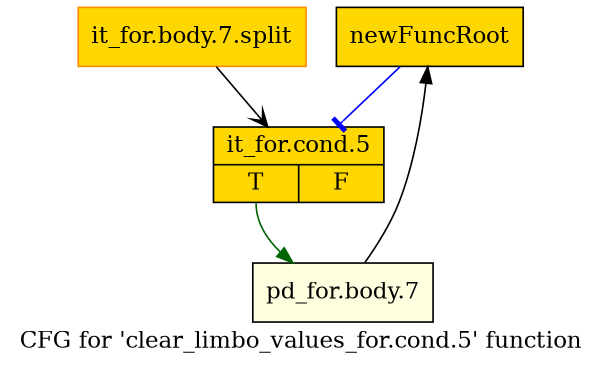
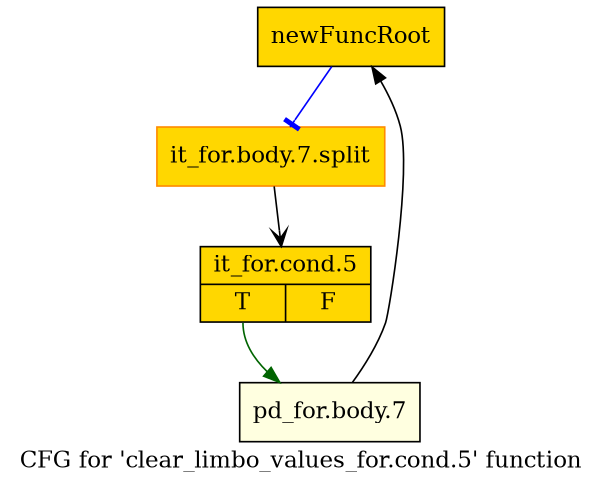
(372, 94) -> (313, 93)
